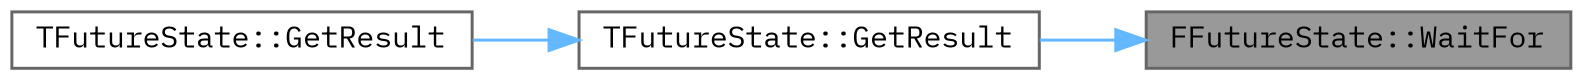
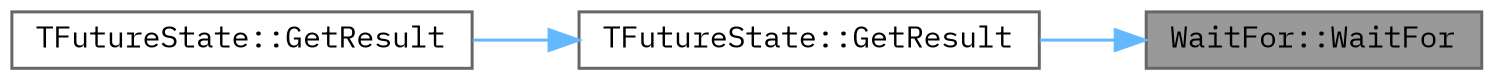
(1359, 40) -> (1314, 40)
